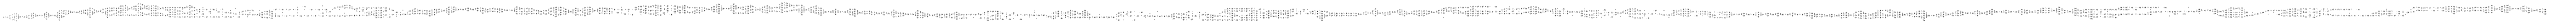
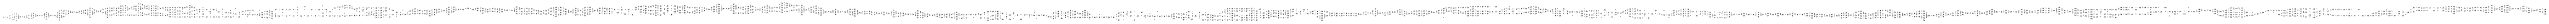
(468, 11) -> none
